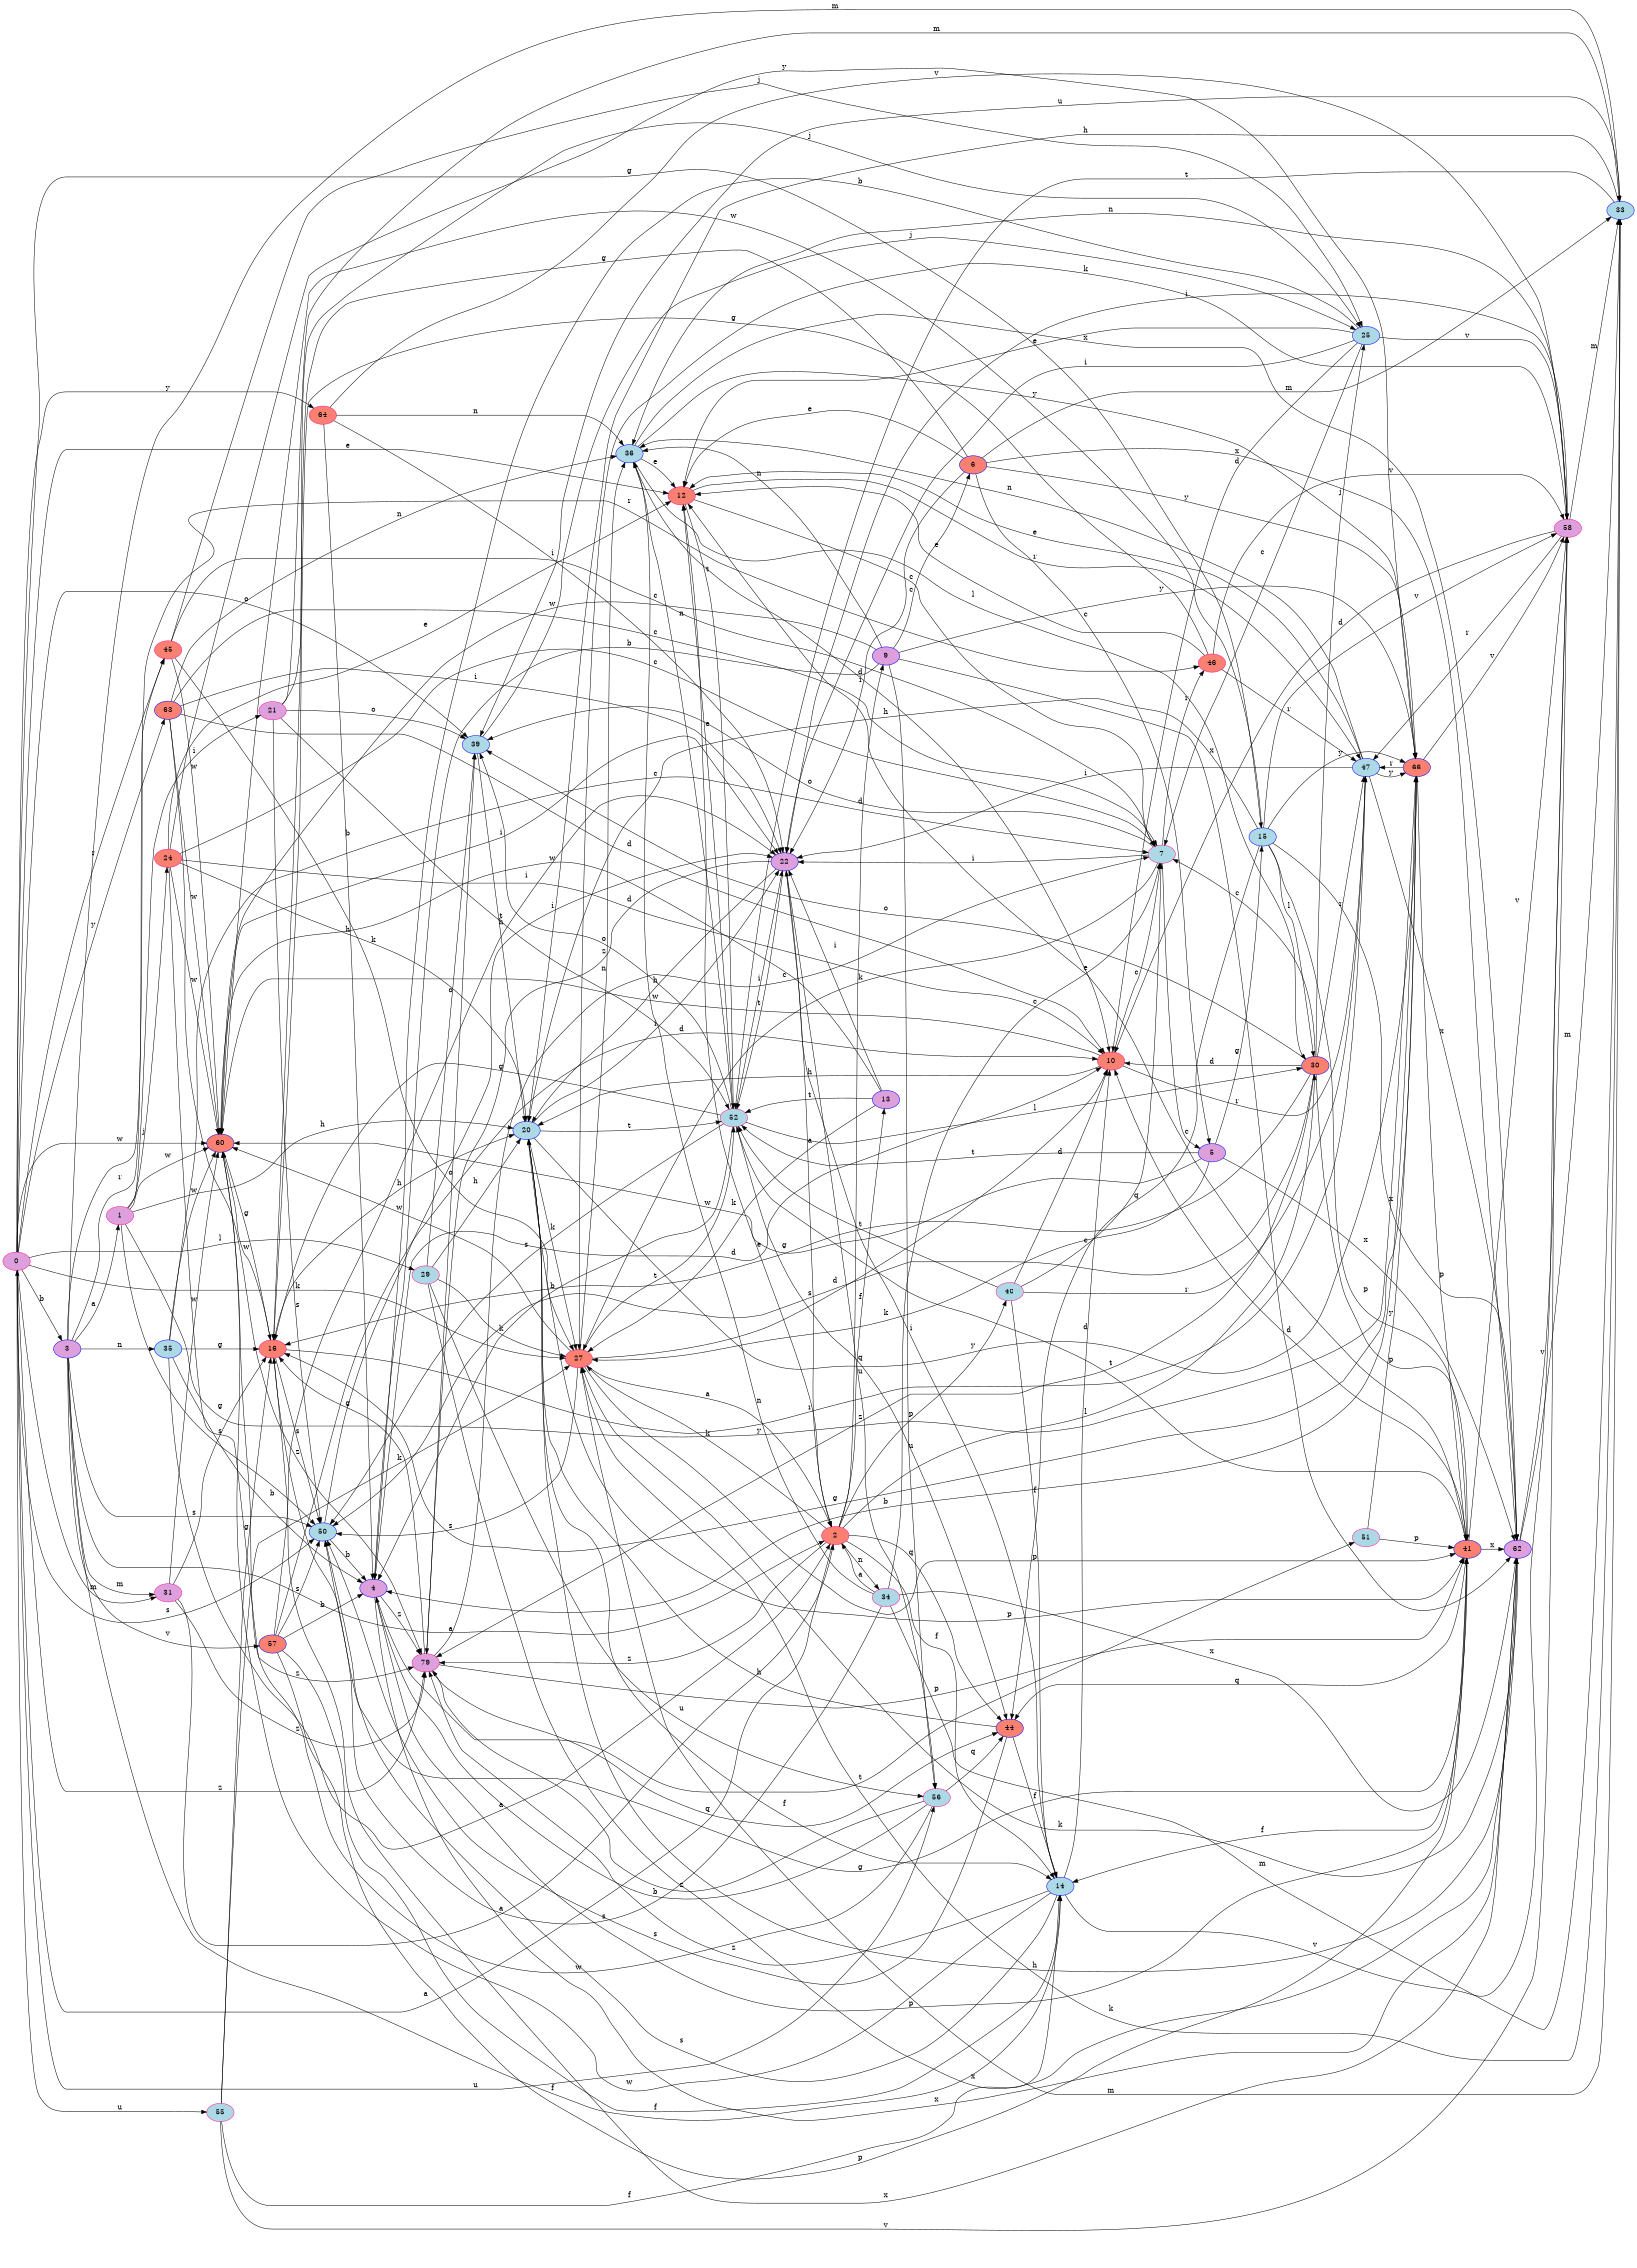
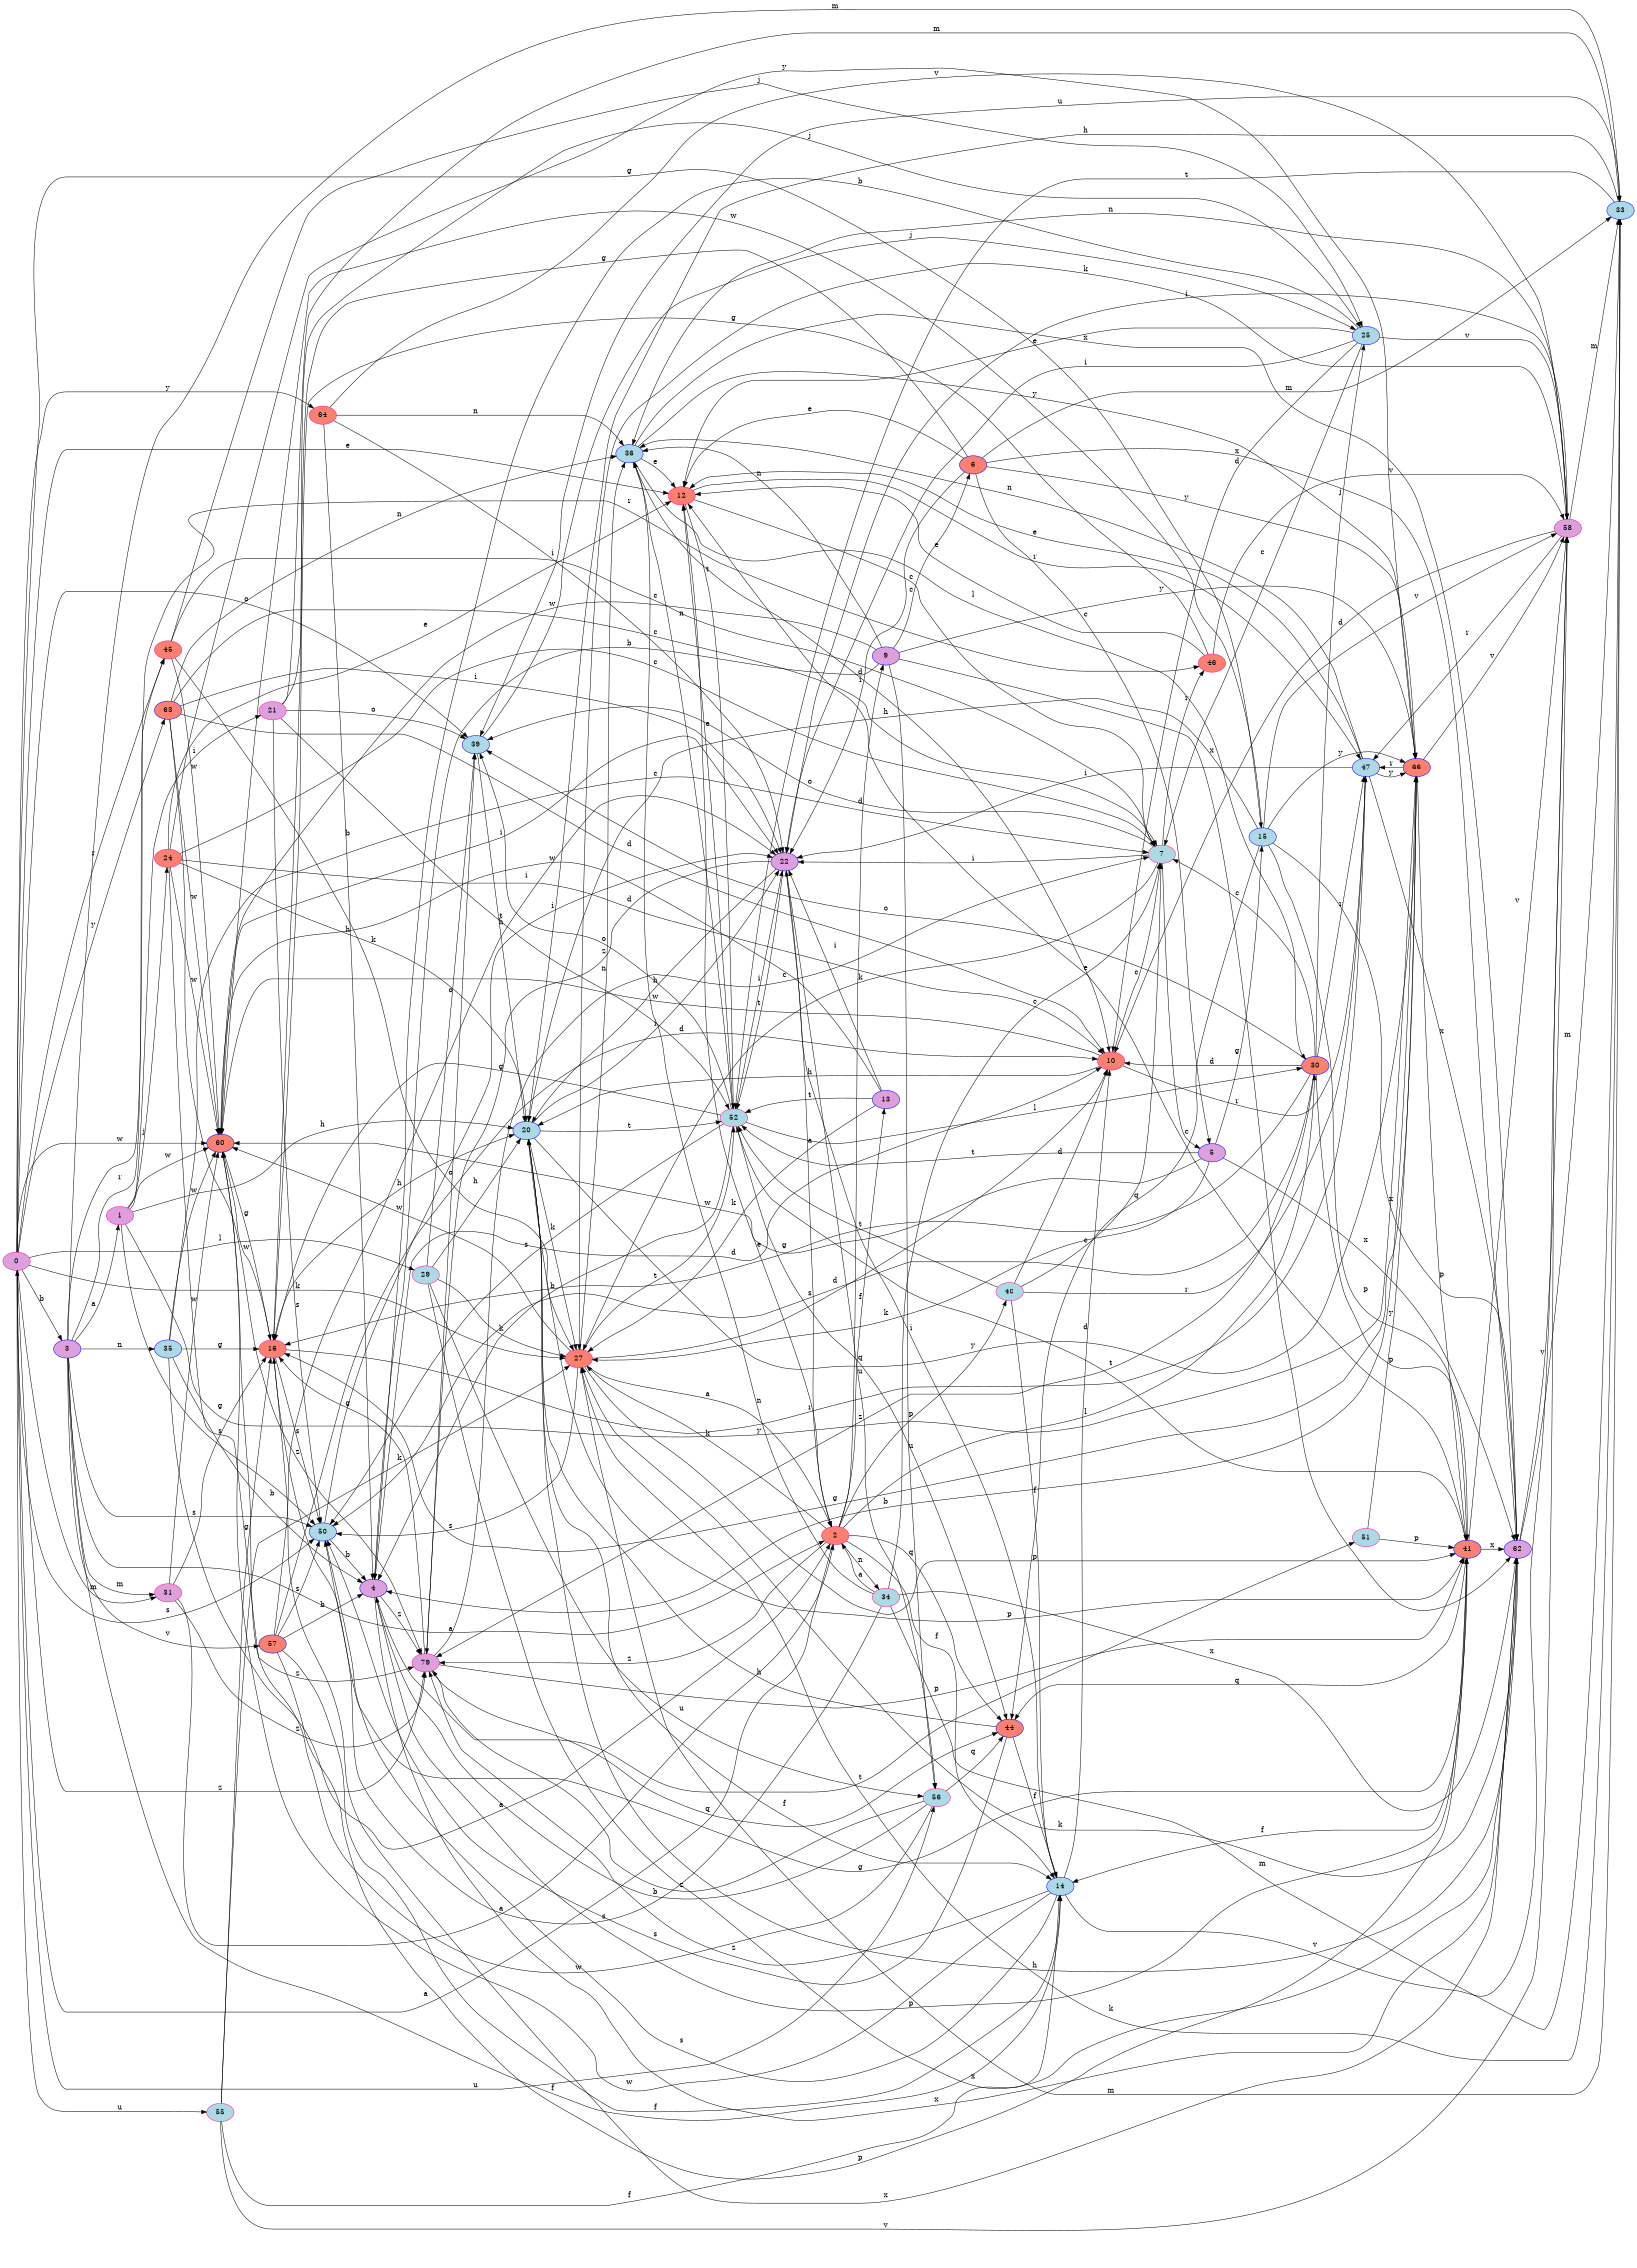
(1287, 714) -> none
(1298, 946) -> none
(1276, 1325) -> none
